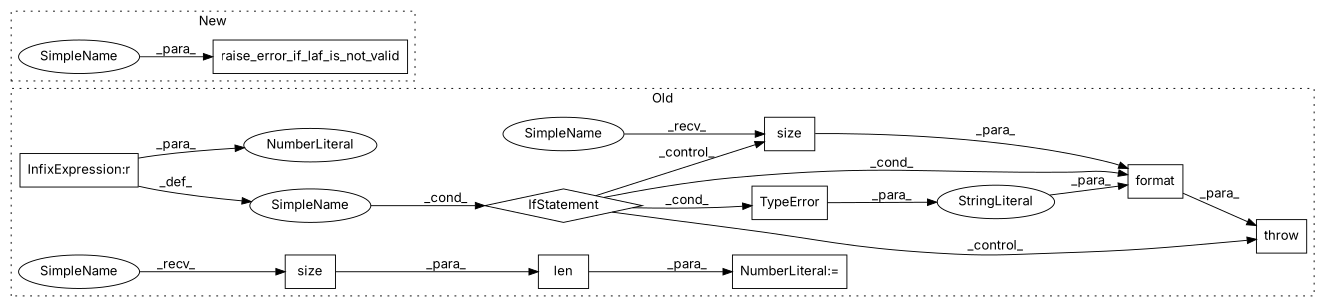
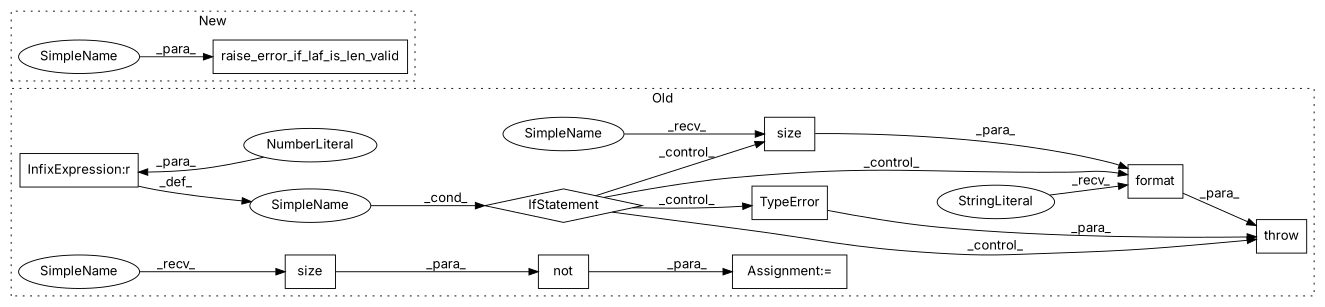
(310, 57) -> (310, 57)
(186, 152) -> (206, 168)
(892, 163) -> (892, 163)
(1091, 181) -> (1091, 181)
(687, 201) -> (687, 201)
(877, 202) -> (1036, 234)
(563, 272) -> (563, 272)
(790, 272) -> (790, 272)
